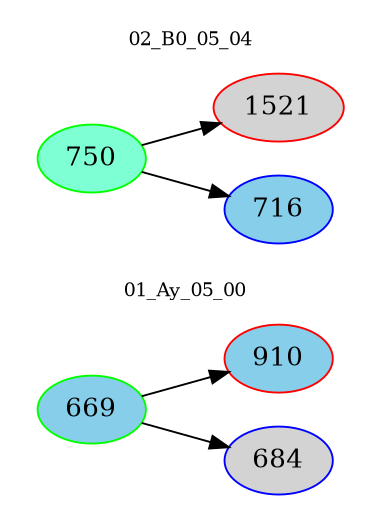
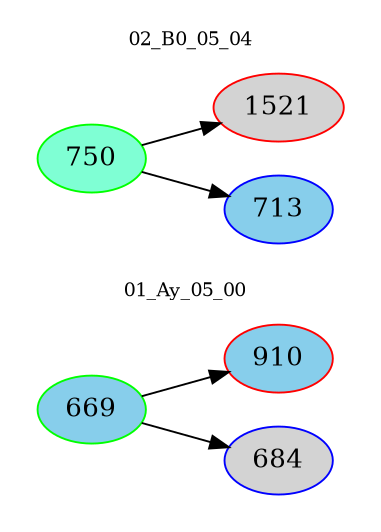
(279, 210) -> (279, 210)
